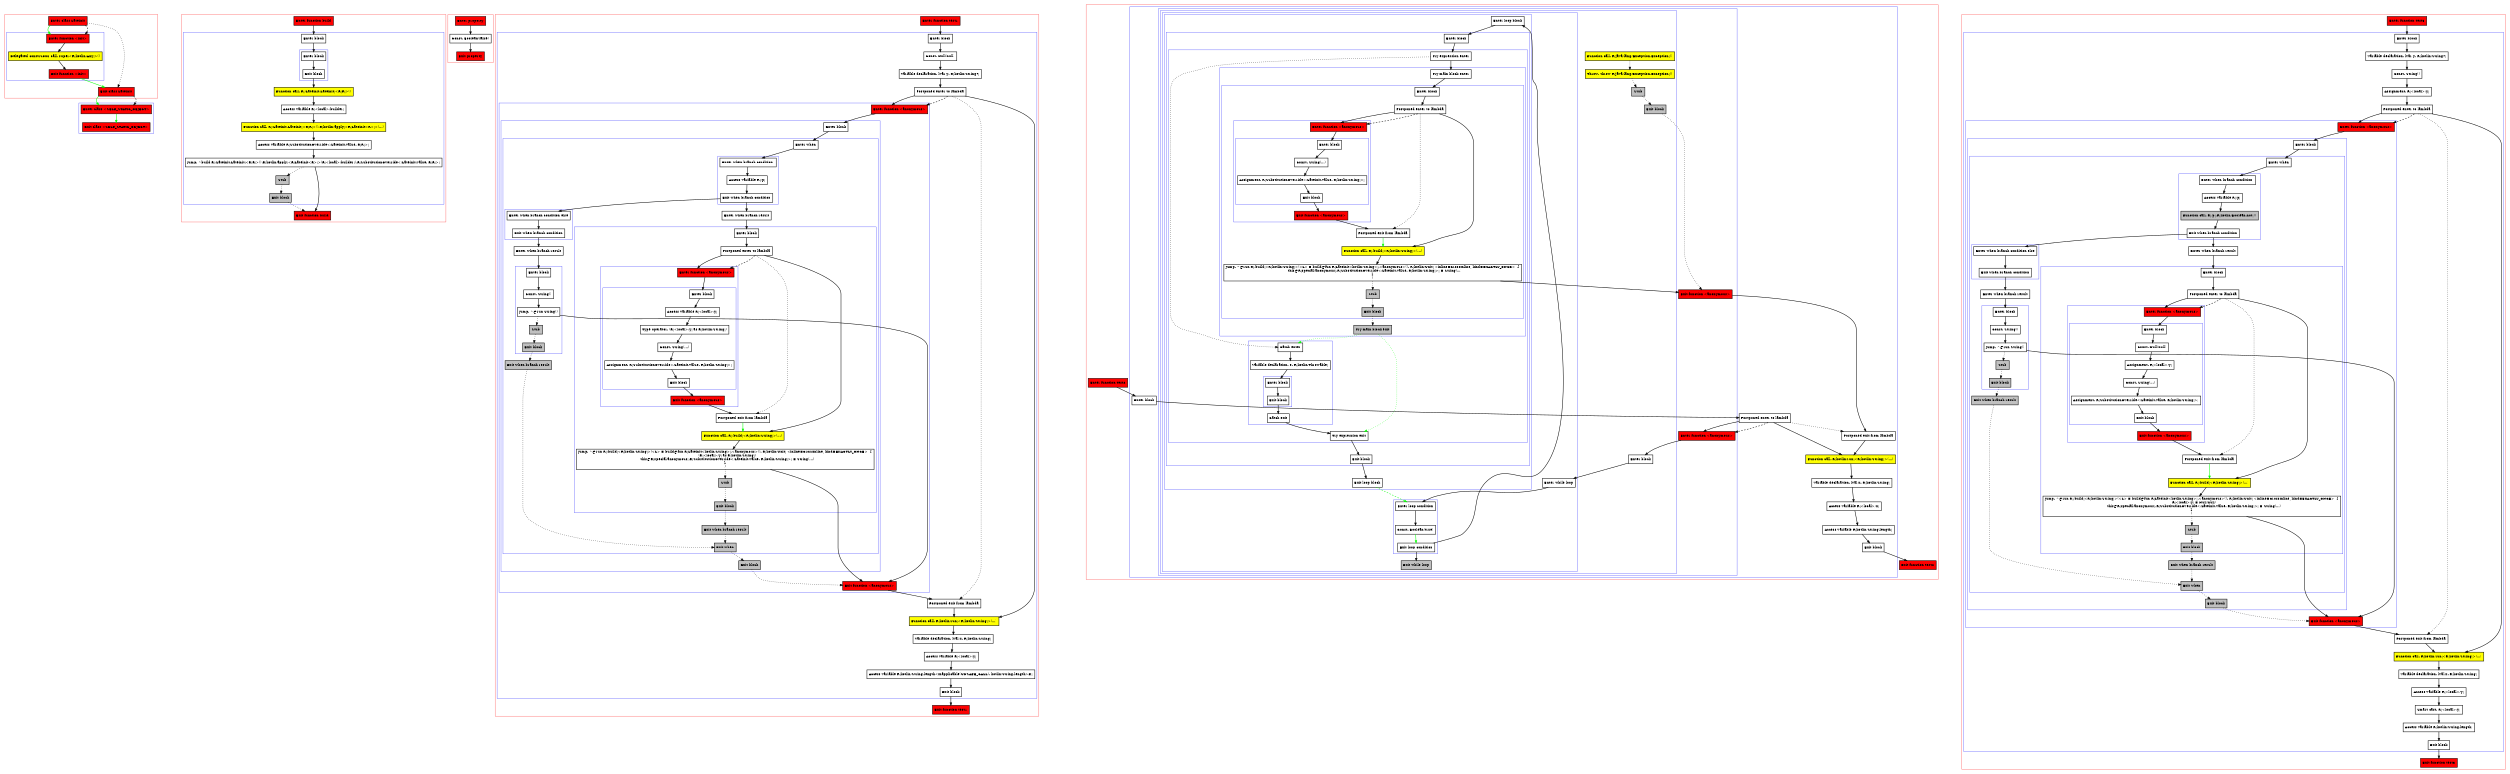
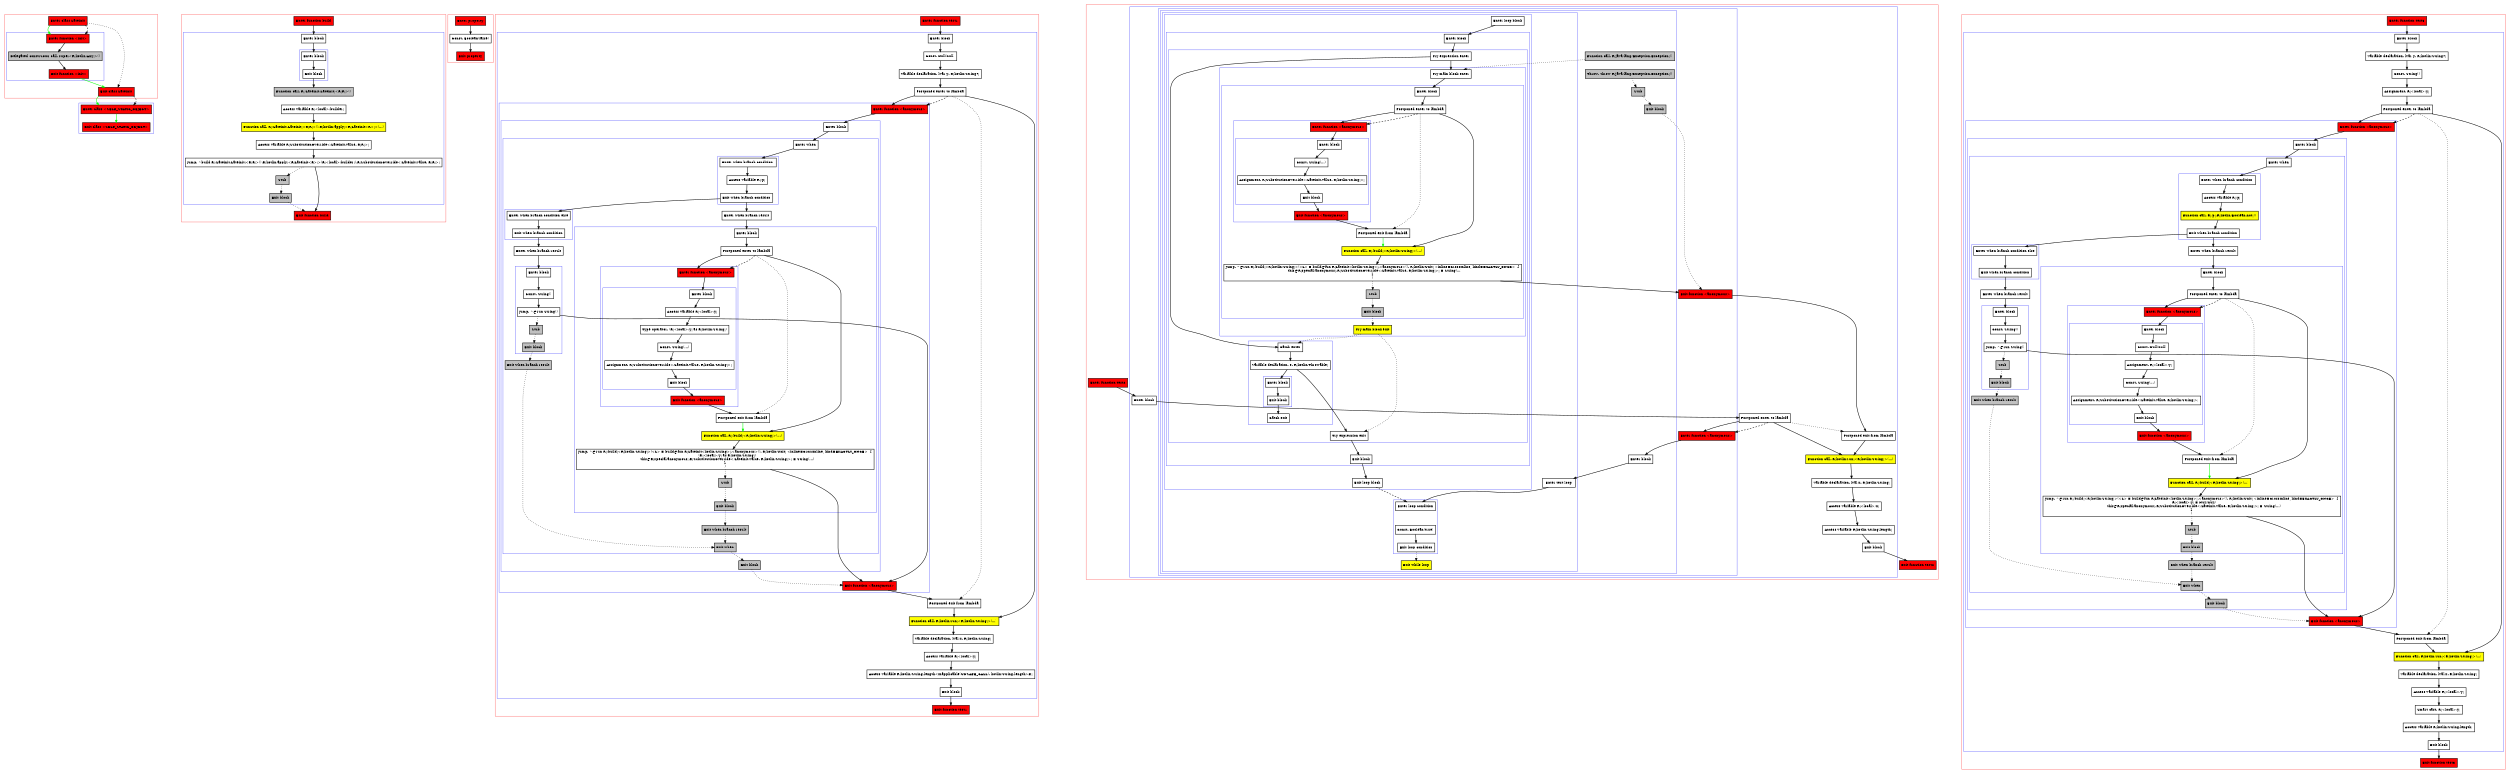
(55, 56) -> (55, 56)
(1630, 56) -> (1630, 56)
(1630, 64) -> (1526, 64)
(1630, 74) -> (1630, 74)
(314, 92) -> (314, 92)
(314, 99) -> none
(1170, 125) -> (1170, 125)
(2220, 216) -> (2220, 216)
(1560, 322) -> none
(1373, 330) -> (1373, 330)
(1331, 338) -> (1331, 338)
(1397, 387) -> (1397, 387)
(1306, 429) -> (1323, 397)
(1559, 483) -> (1559, 483)
(1390, 494) -> (1390, 494)
(1416, 517) -> none
(1416, 537) -> (1416, 537)
(1416, 555) -> (1416, 555)
(1416, 565) -> (1416, 565)
